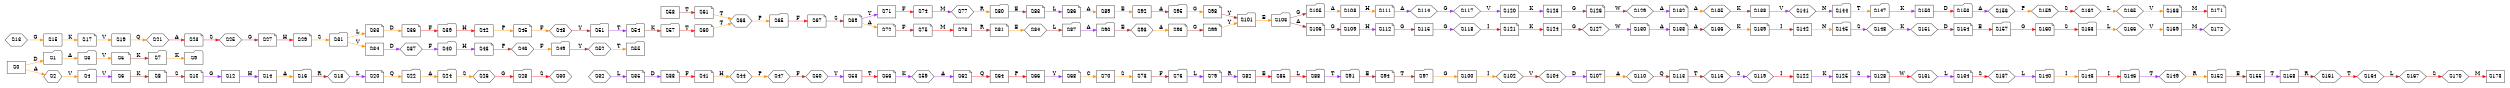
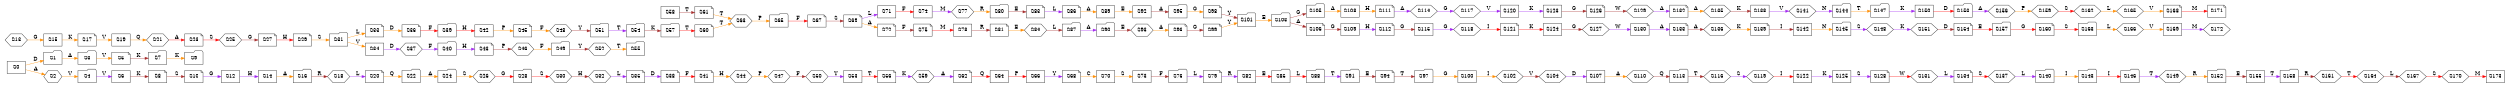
(870, 14) -> (870, 14)
none -> (578, 77)
